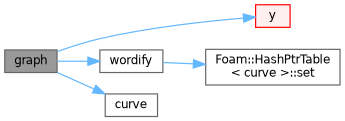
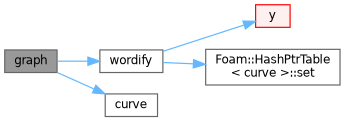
(149, 29) -> (204, 38)
